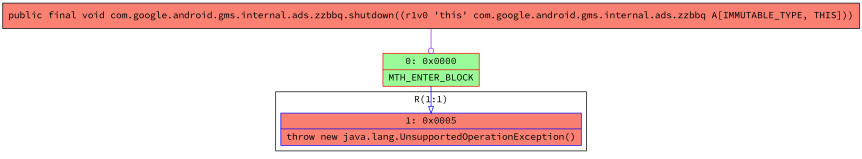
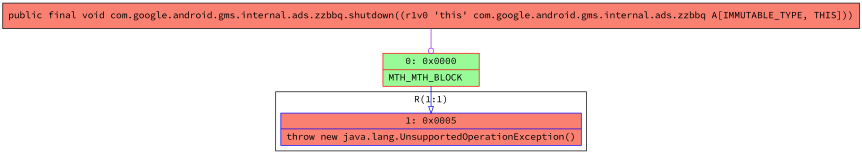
(431, 78) -> (426, 78)
